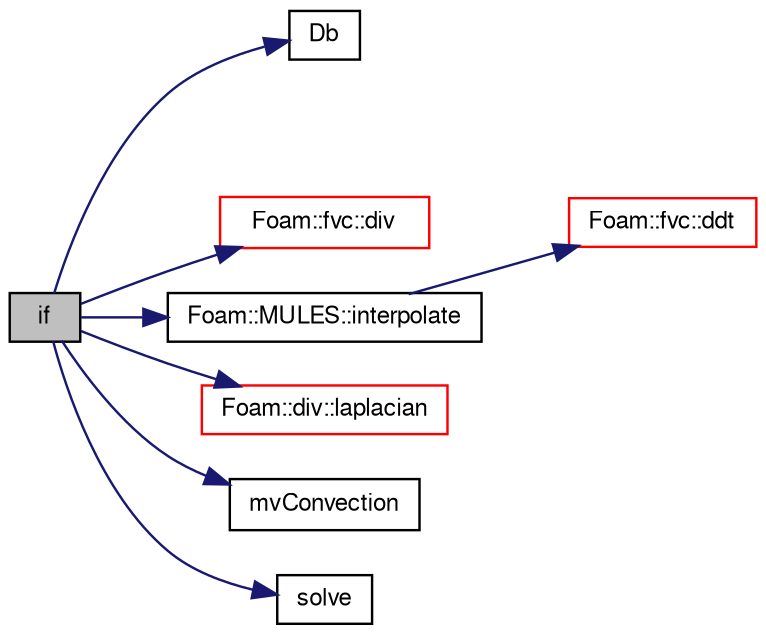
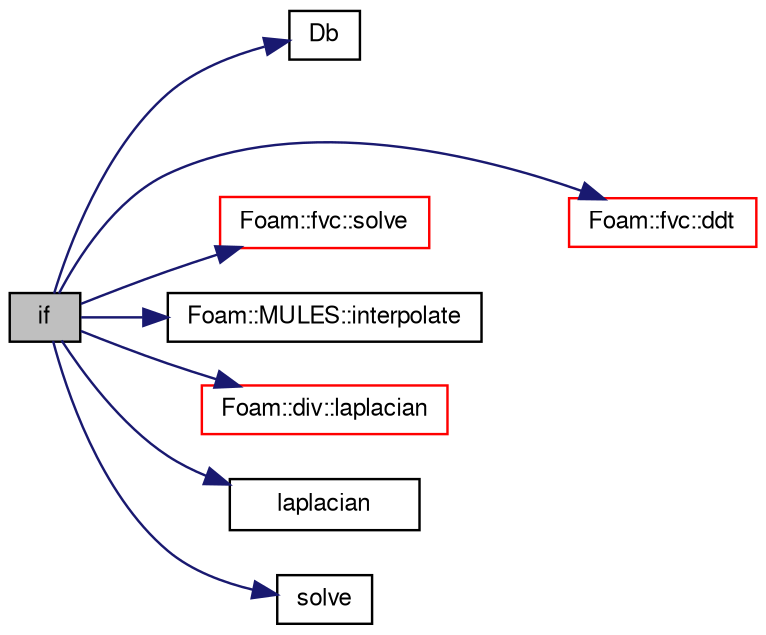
(325, 223) -> (325, 223)
(482, 273) -> (293, 144)
(325, 505) -> (325, 505)
